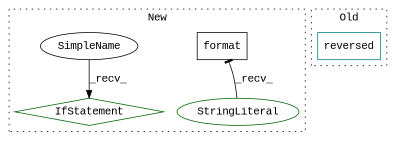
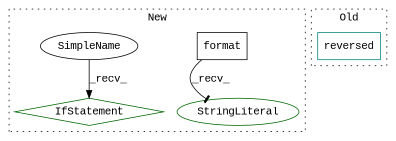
(234, 80) -> (190, 80)
